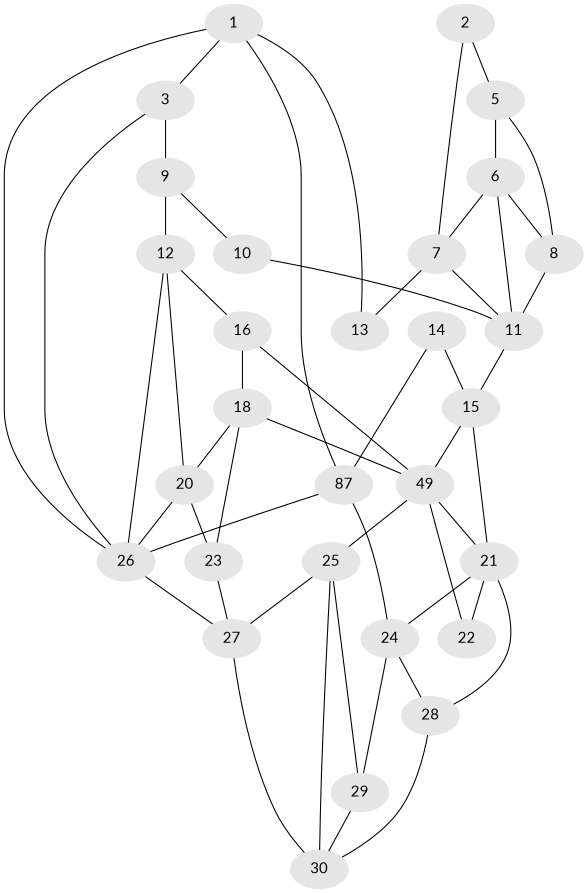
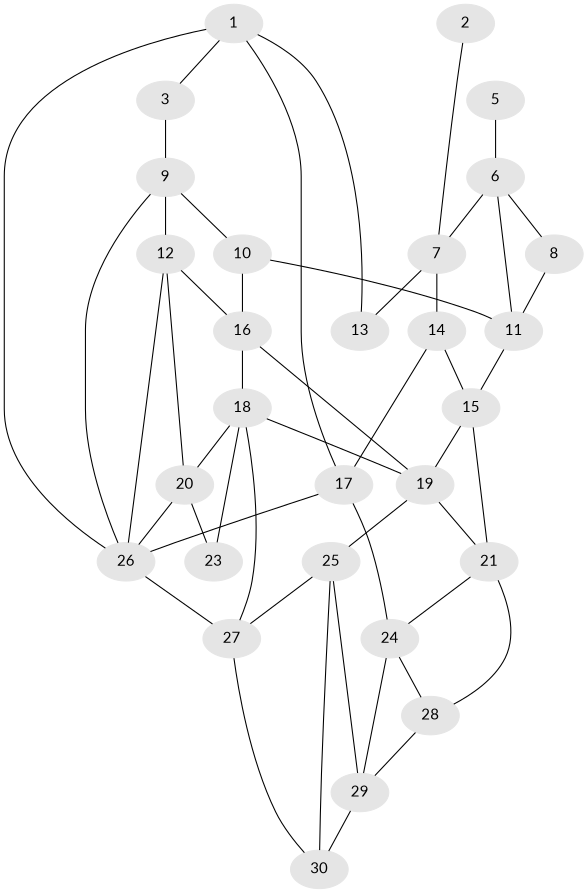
(481, 62) -> none
(540, 173) -> none
none -> (242, 293)
(475, 293) -> (437, 293)
(45, 319) -> (85, 362)
(344, 485) -> (344, 485)
(425, 485) -> (425, 485)
(223, 600) -> (256, 525)
(467, 639) -> none
(401, 808) -> (395, 754)
